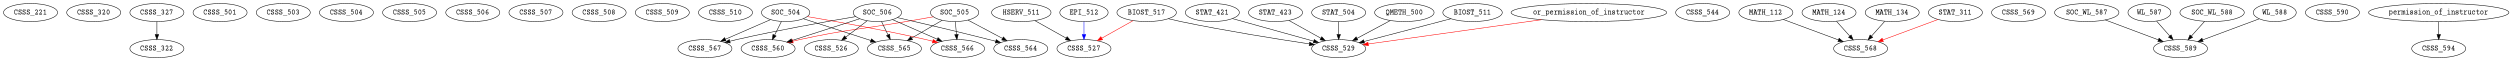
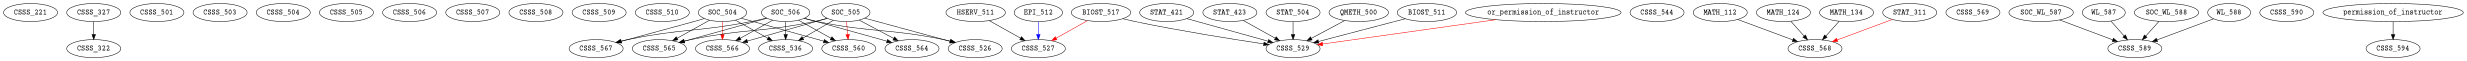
(94, 13) -> none
none -> (907, 30)
none -> (786, 49)
